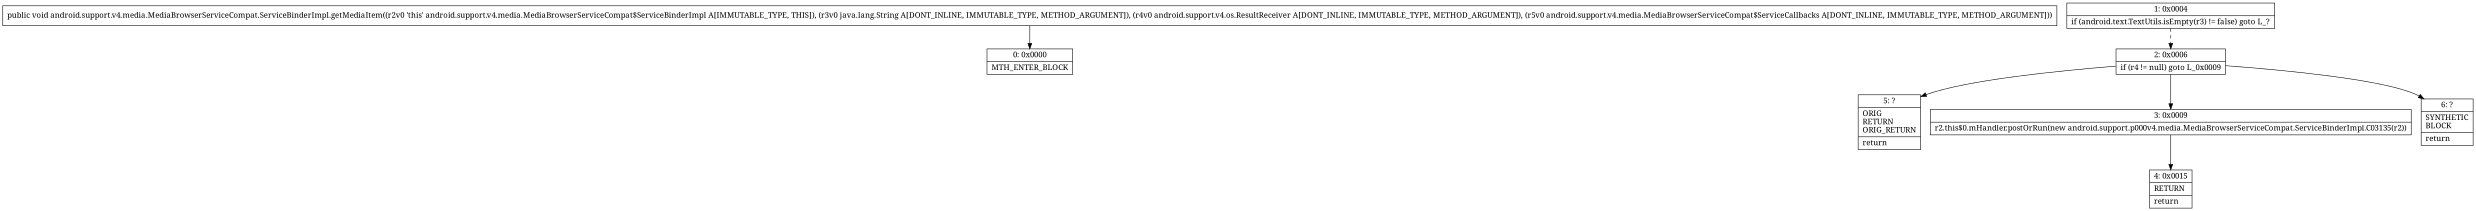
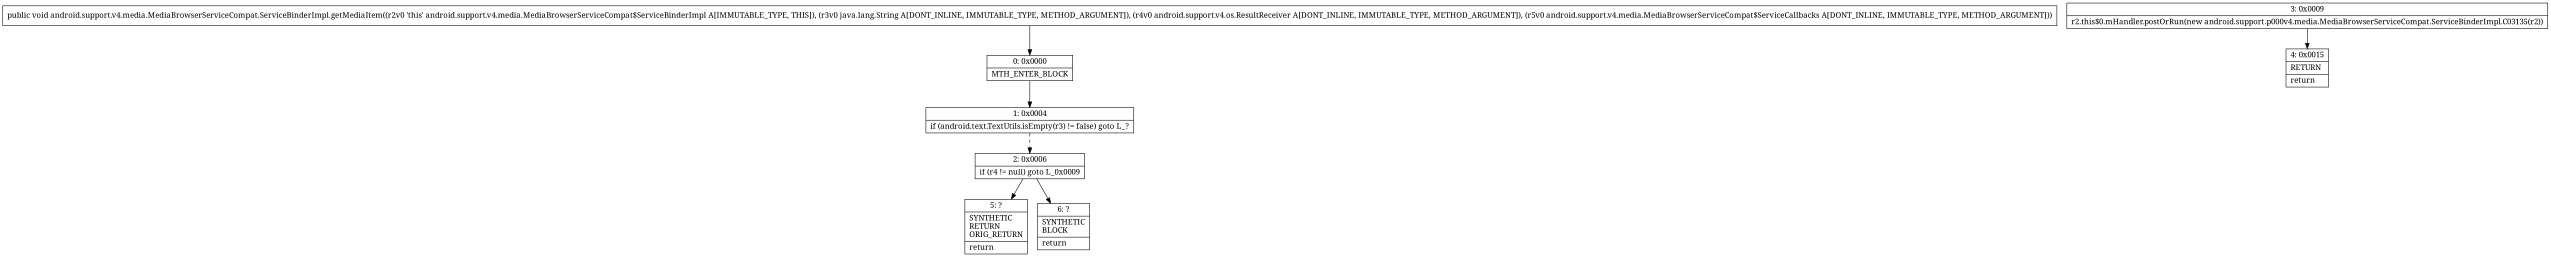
(2171, 89) -> none
none -> (1030, 91)
(1872, 114) -> (991, 218)
